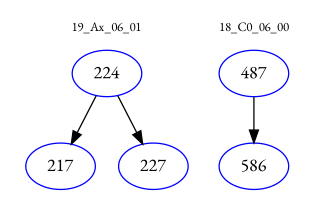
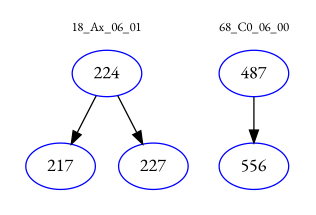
(107, 28) -> (107, 28)
(255, 28) -> (255, 28)
(254, 166) -> (254, 166)
